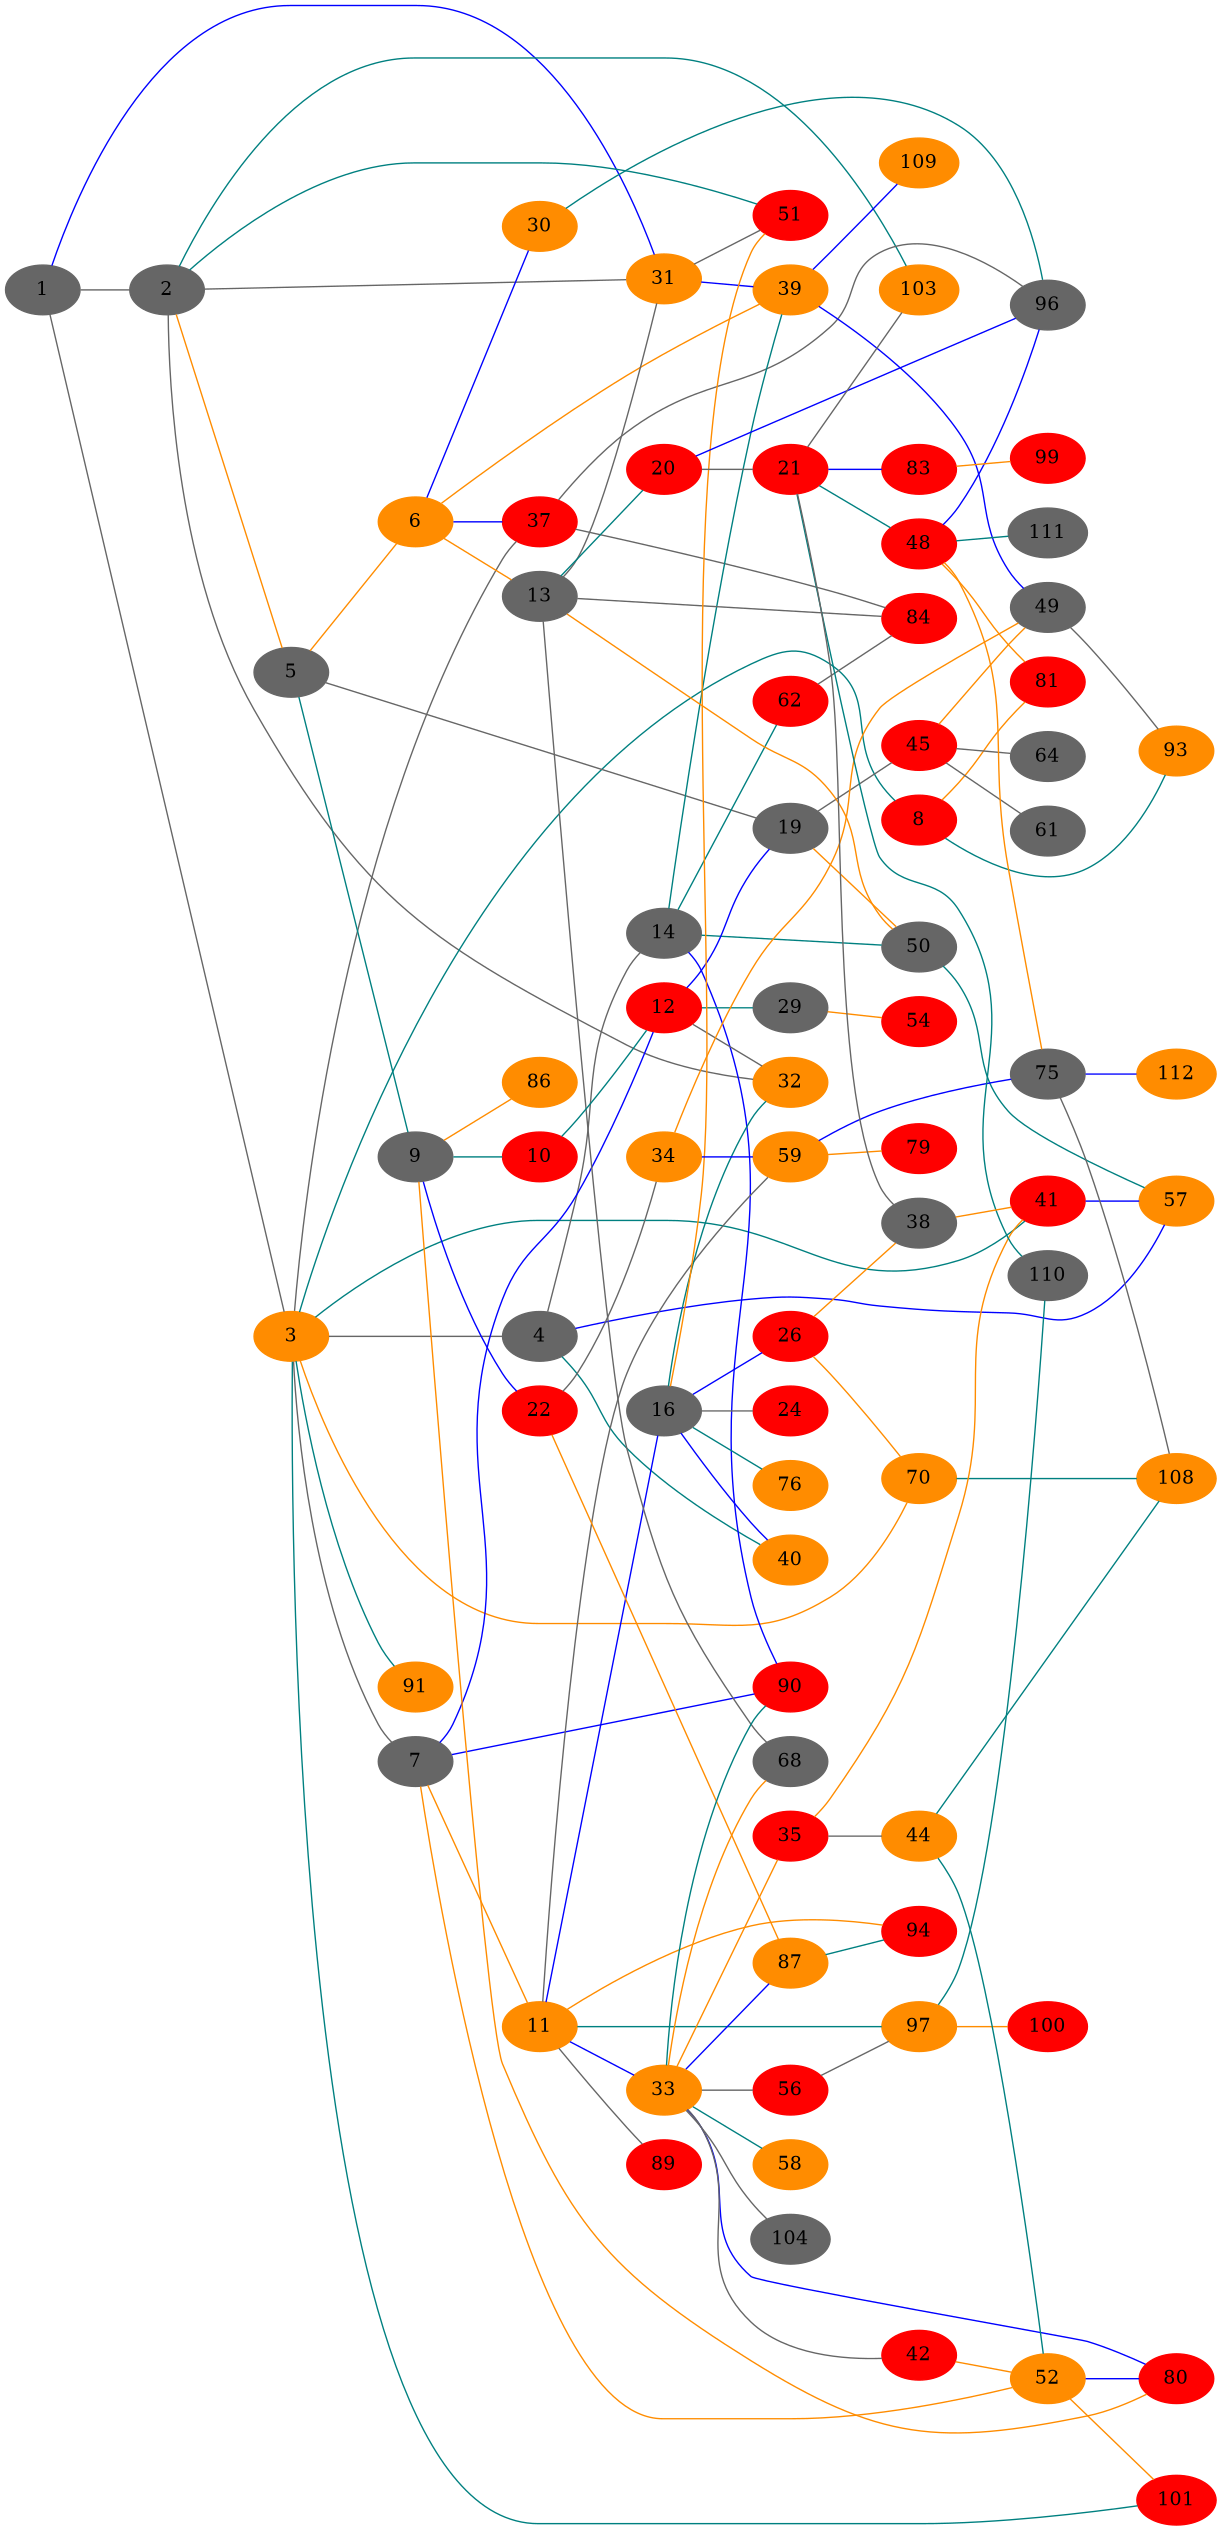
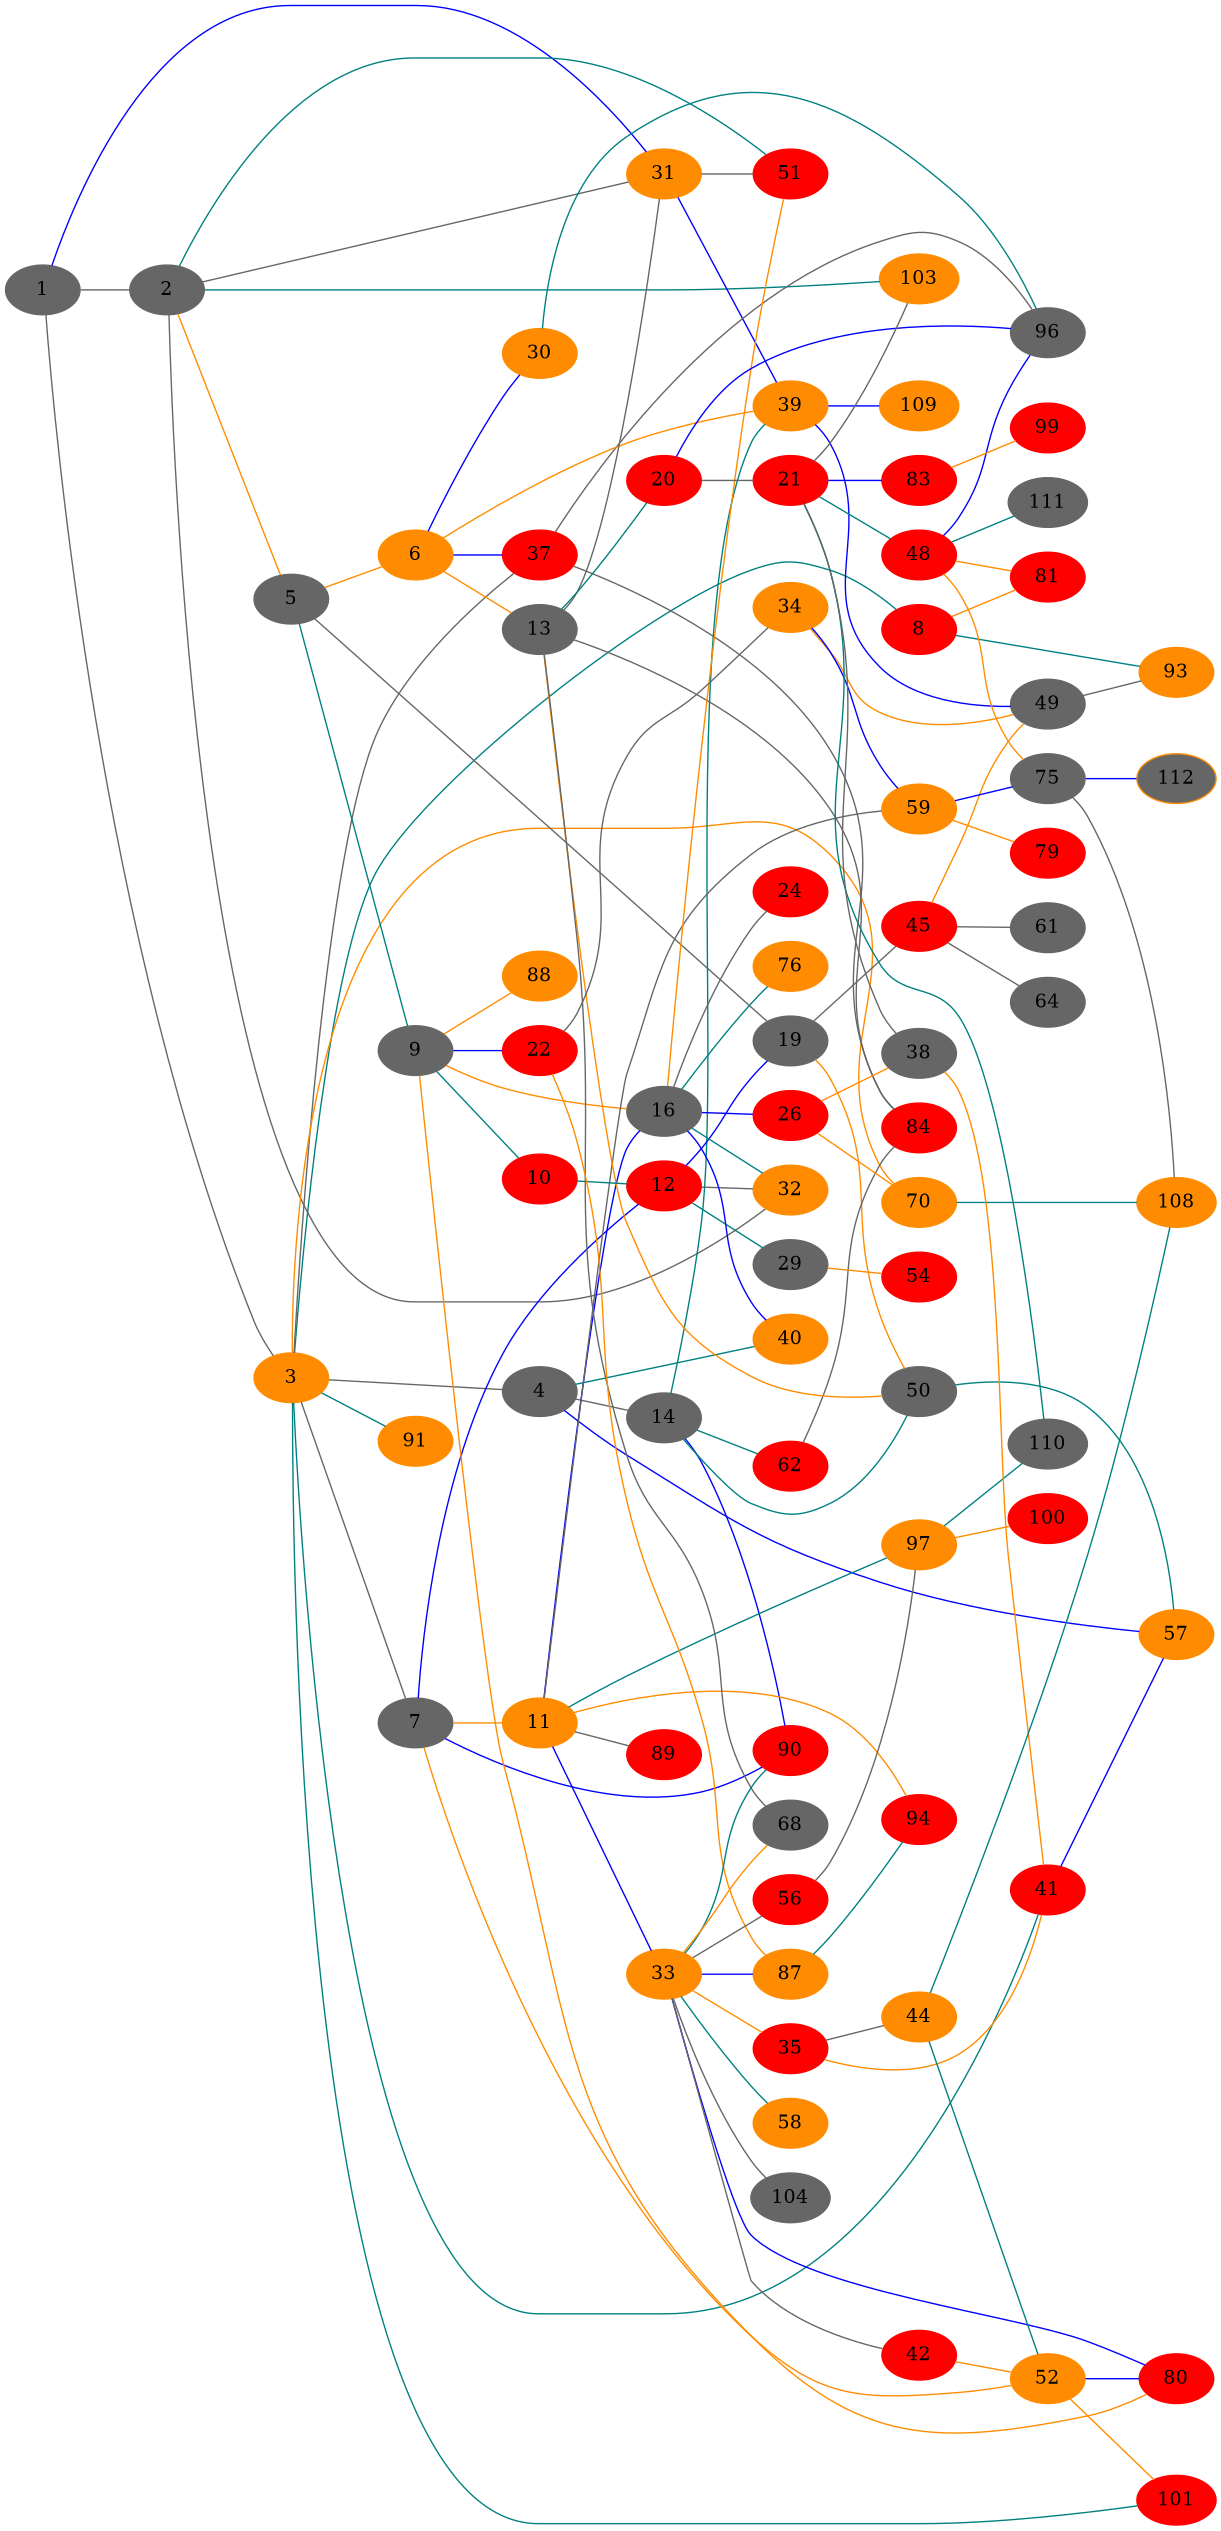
(1176, 1074) -> (1176, 779)
(540, 1082) -> (540, 976)
none -> (534, 1096)
